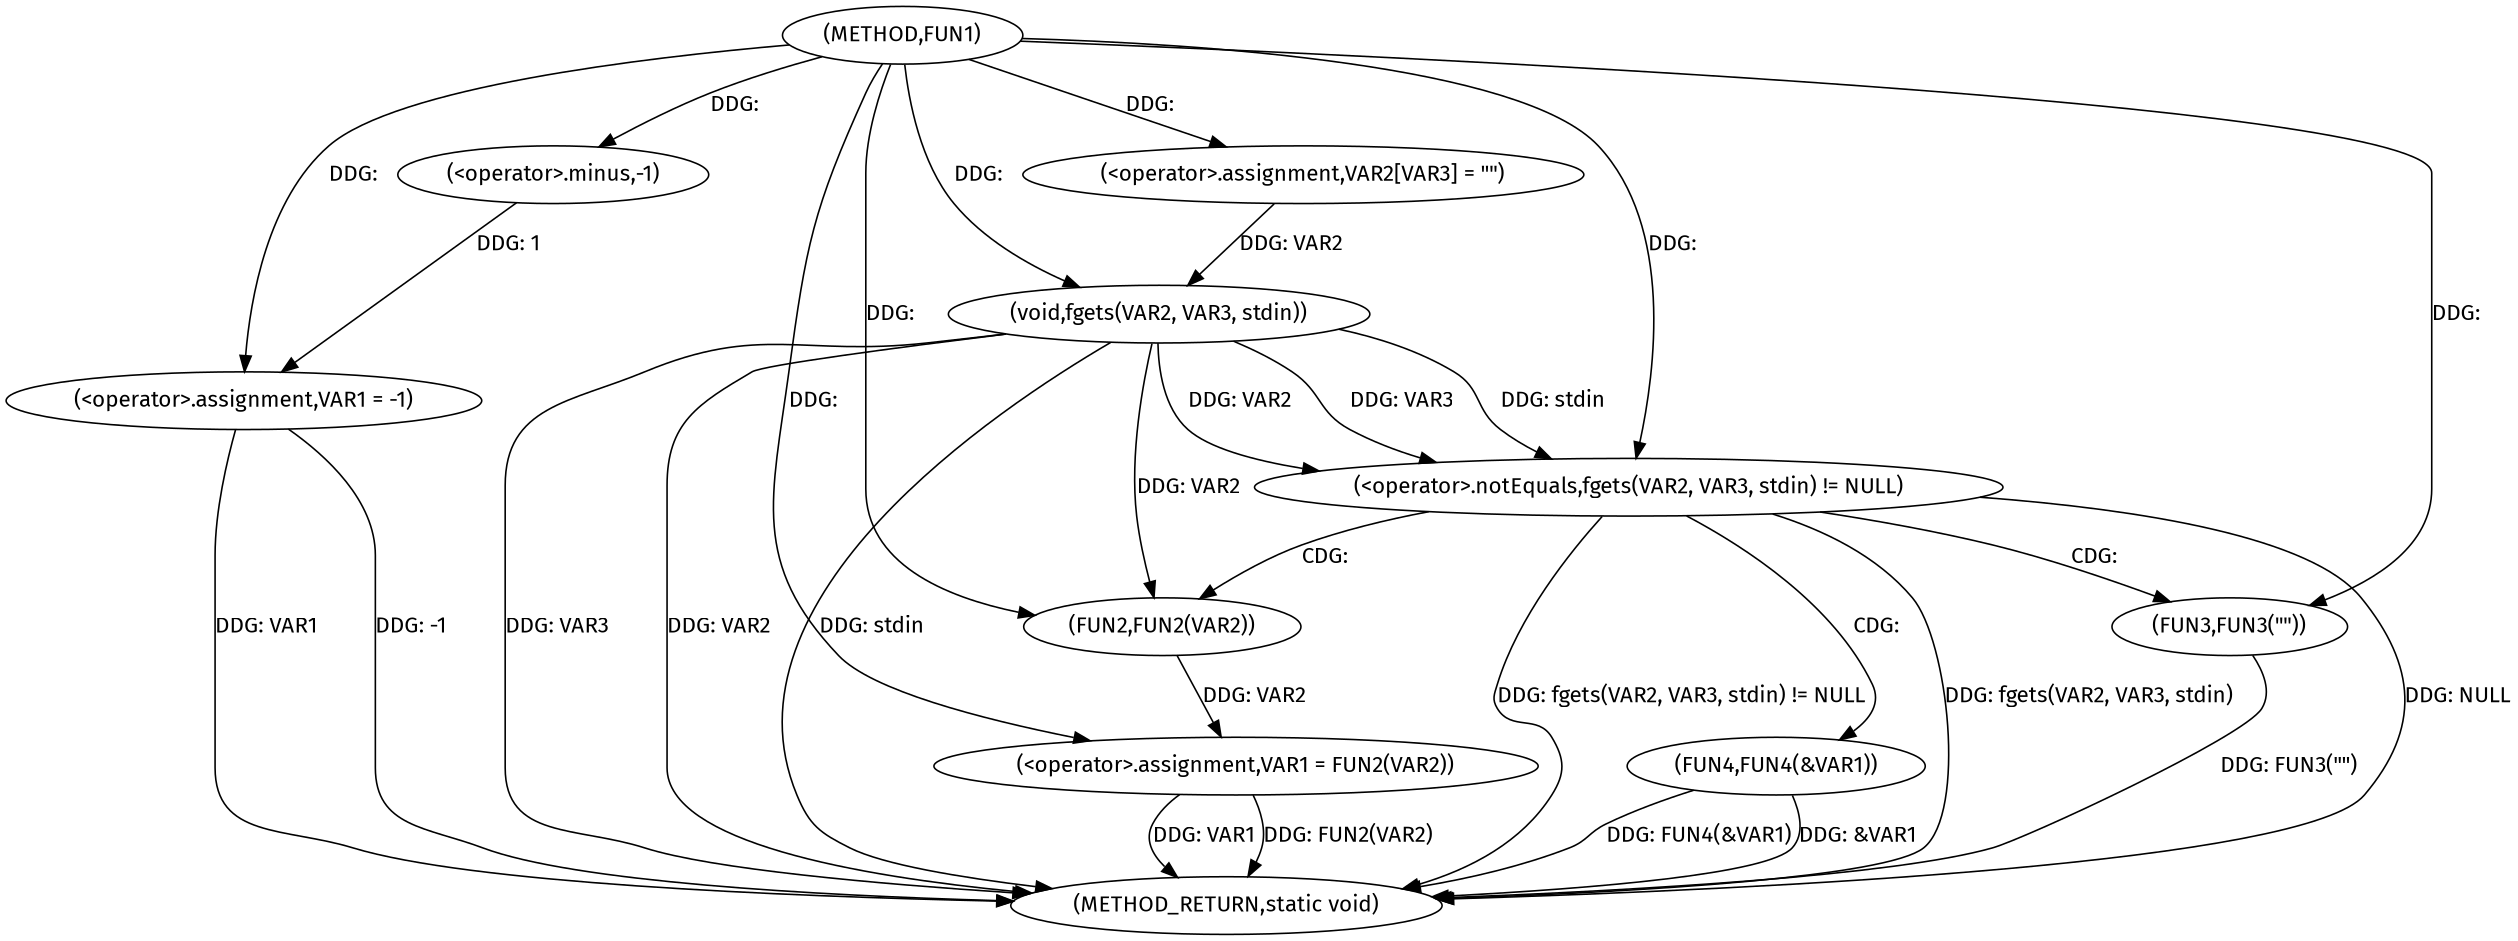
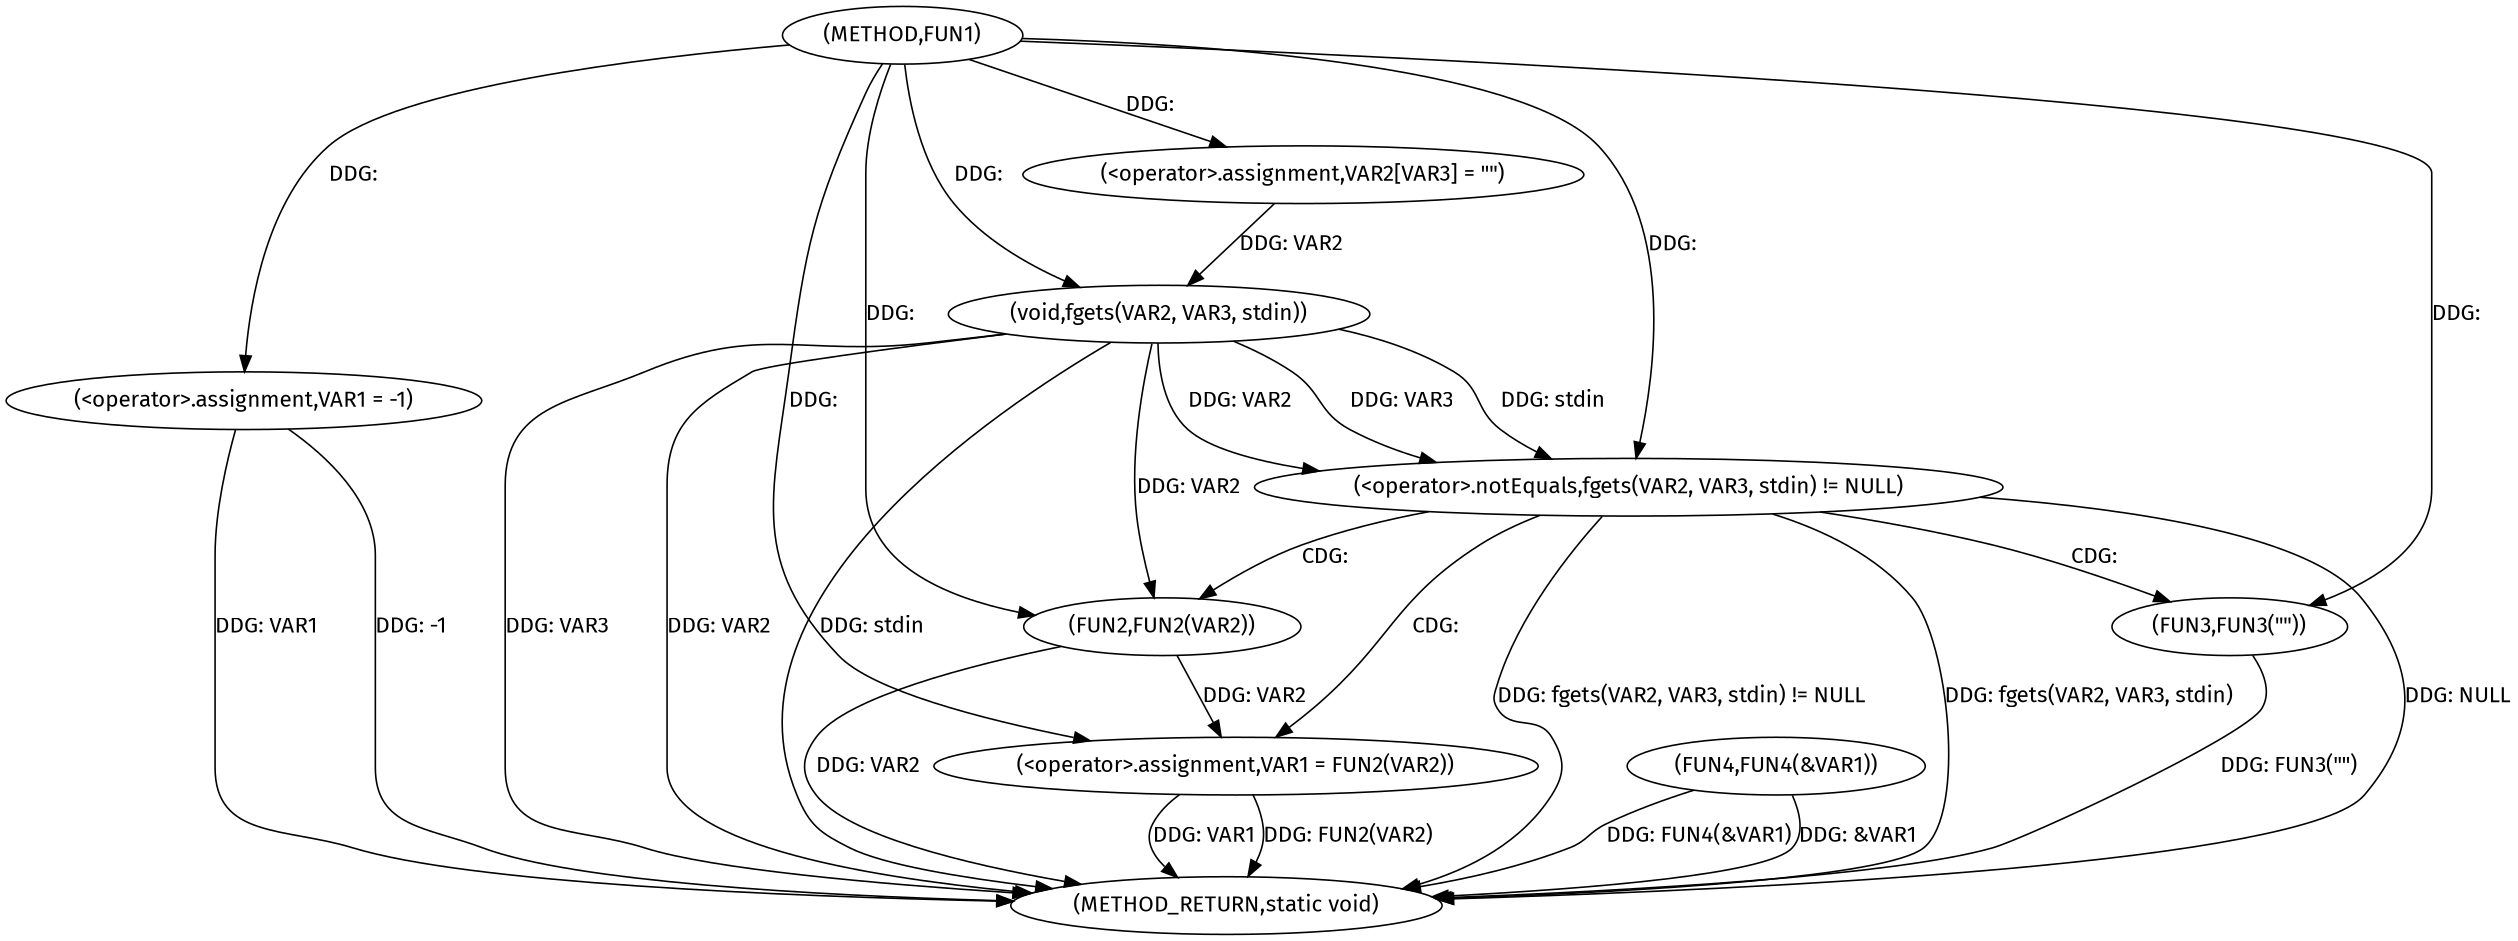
(553, 175) -> none
(1813, 605) -> (1405, 609)
none -> (805, 767)
